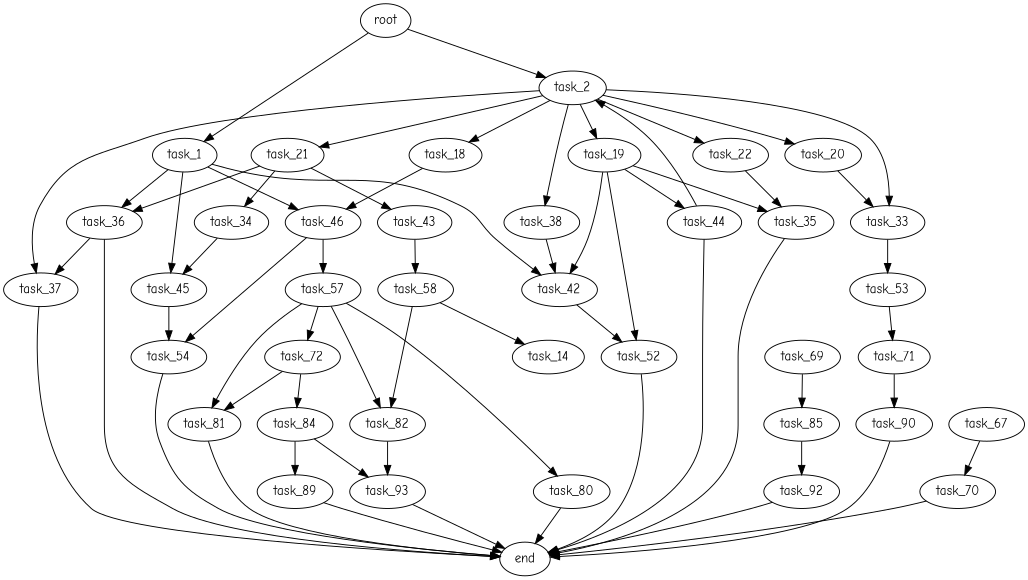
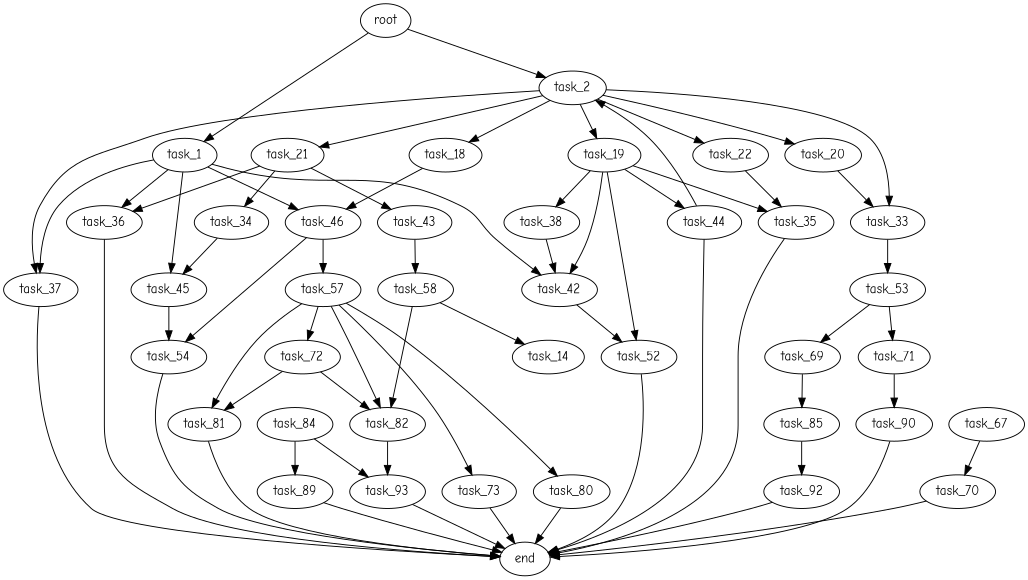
(557, 150) -> (576, 185)
(76, 253) -> (76, 190)
none -> (849, 321)
(299, 386) -> (341, 388)
none -> (479, 492)
